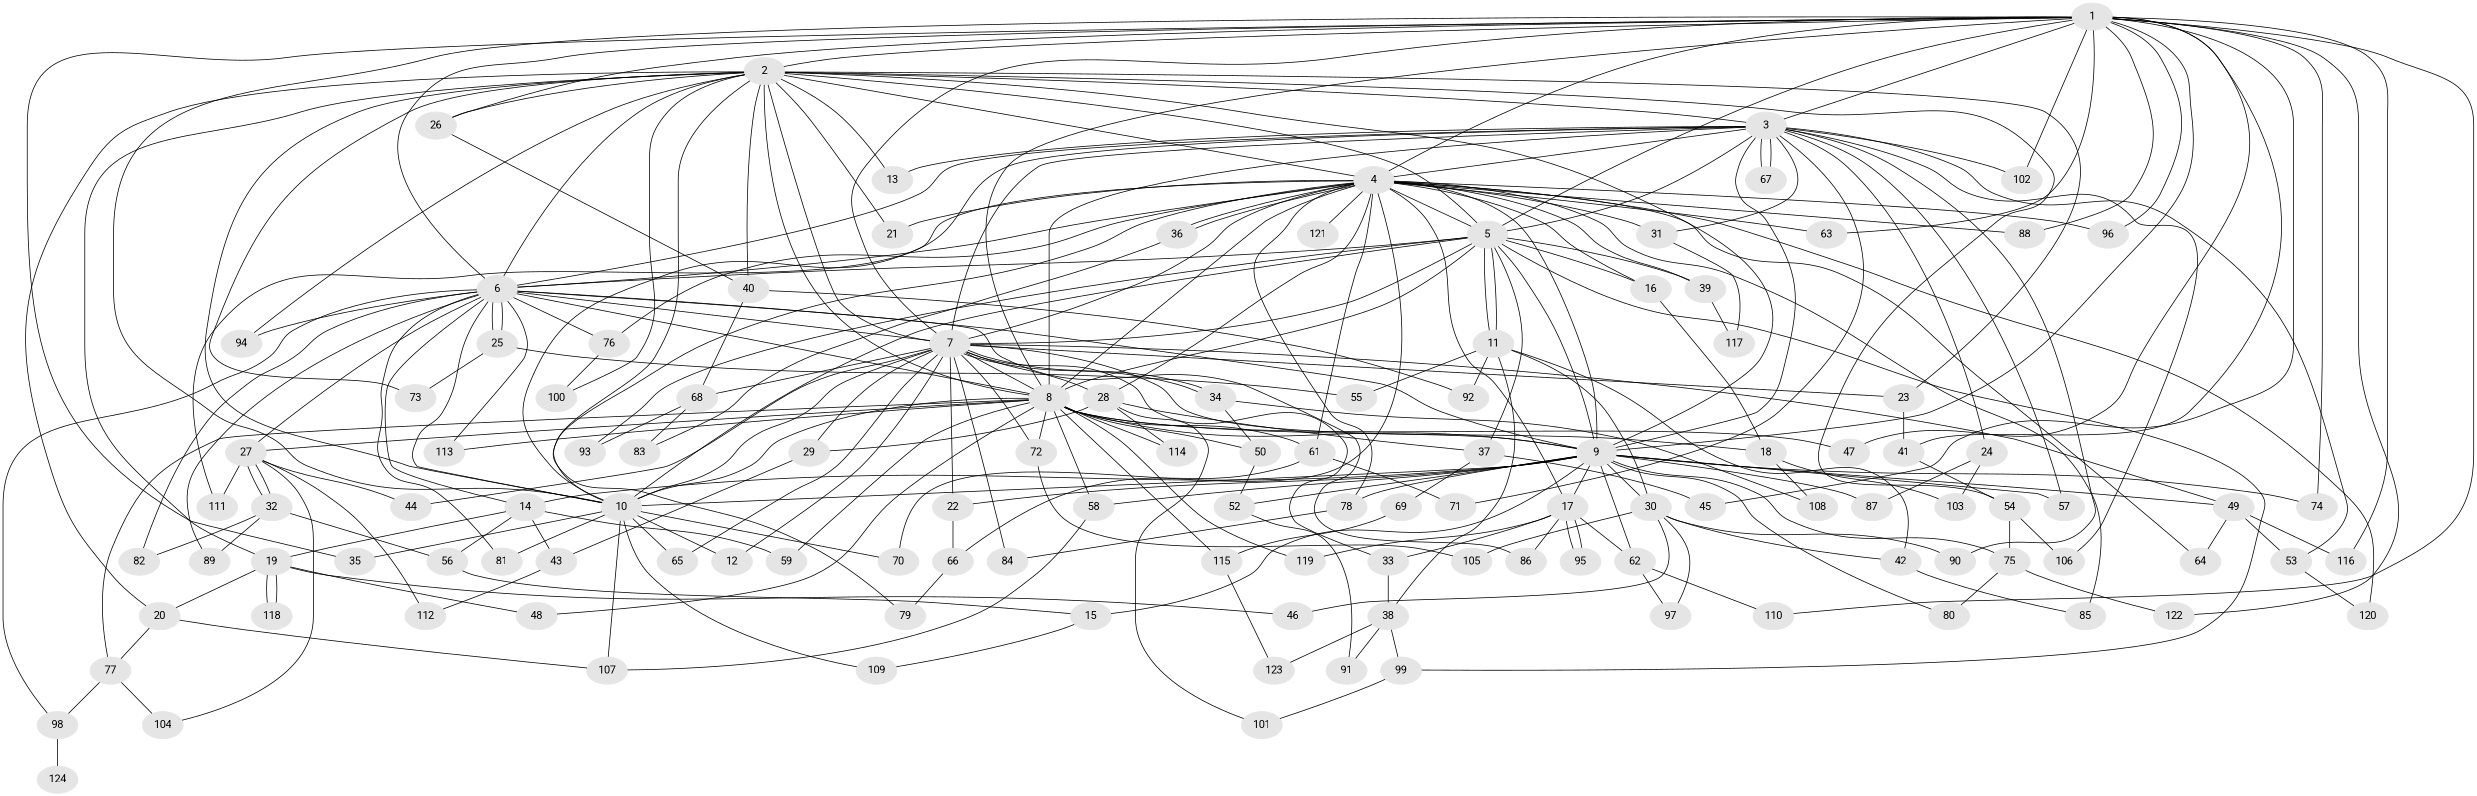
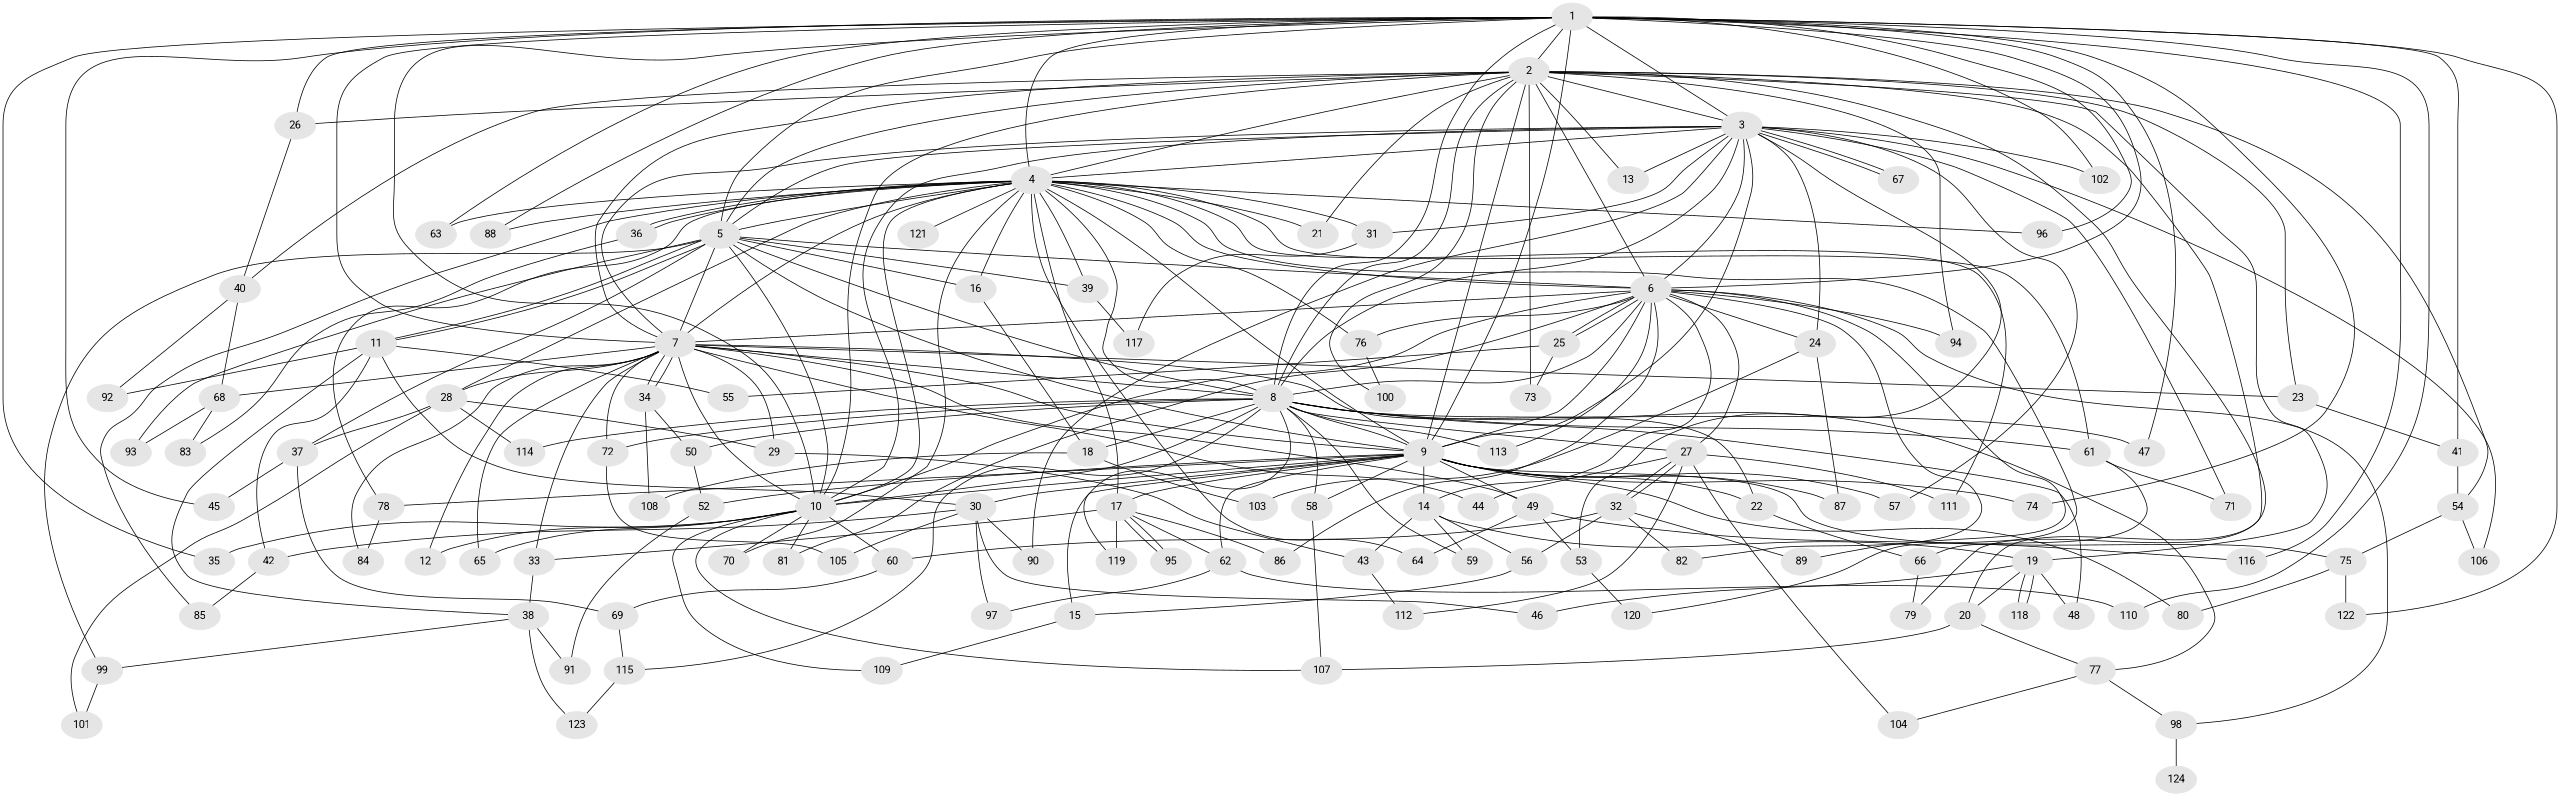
none -> (1733, 316)
none -> (892, 562)
